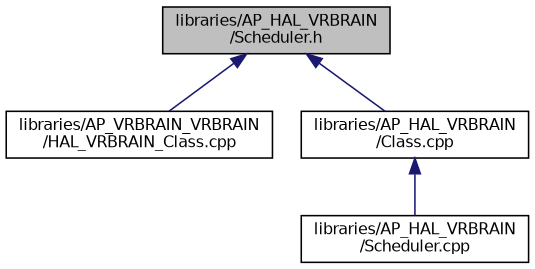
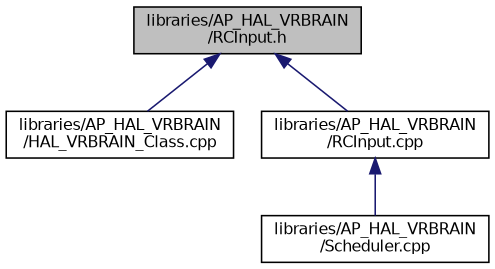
(276, 30) -> (248, 30)
(139, 135) -> (120, 135)
(415, 135) -> (375, 135)
